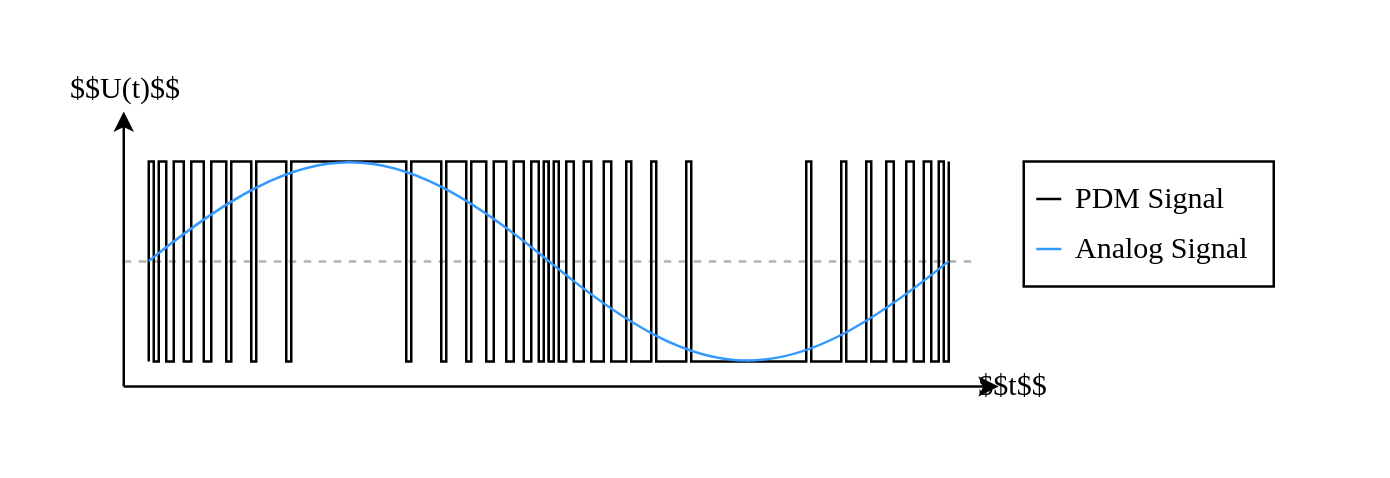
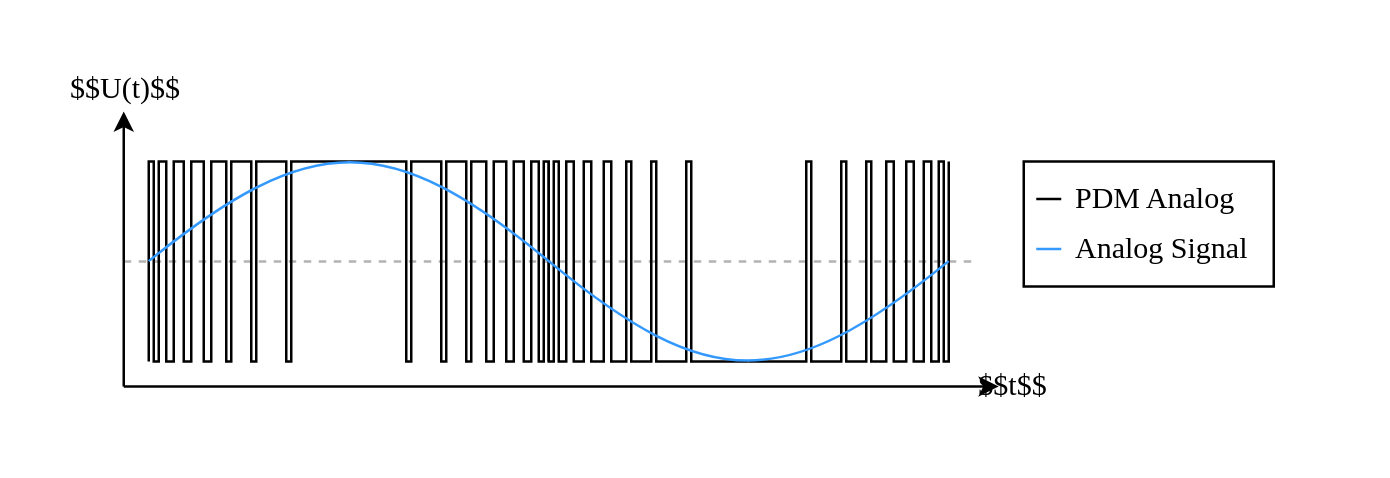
(1149, 199) -> (1152, 199)
